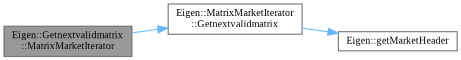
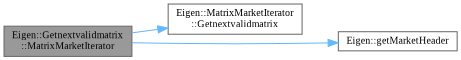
(315, 30) -> (230, 44)
